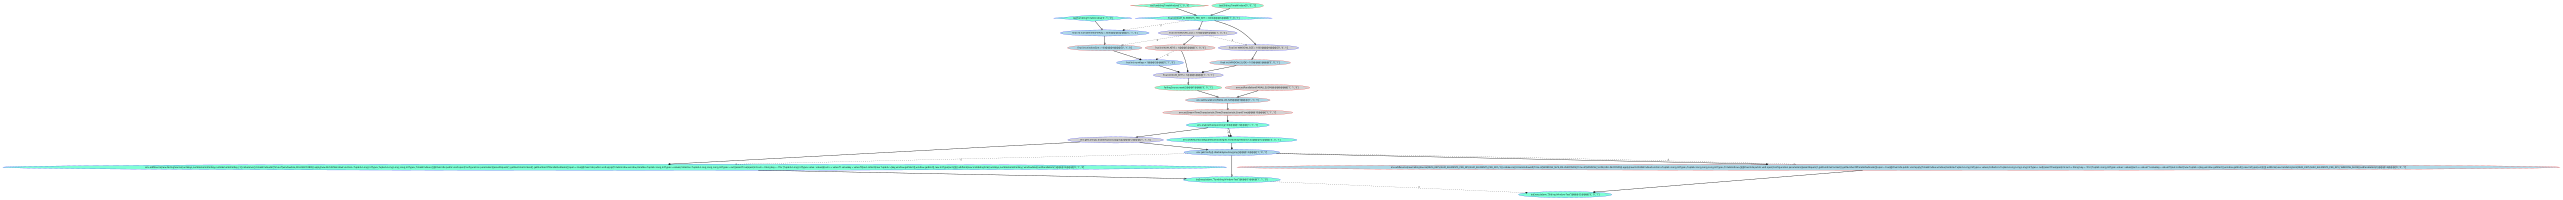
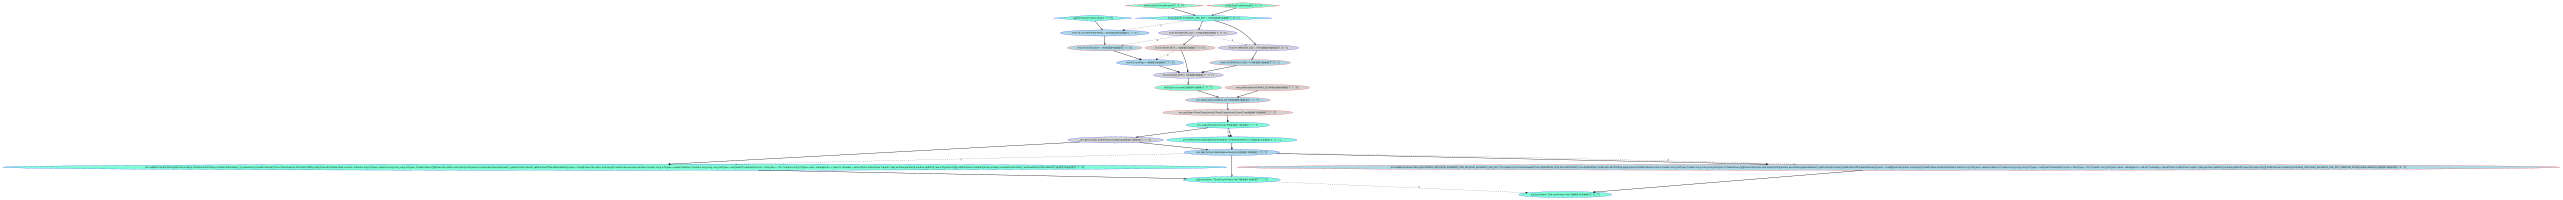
(1238, 6) -> (1243, 6)
